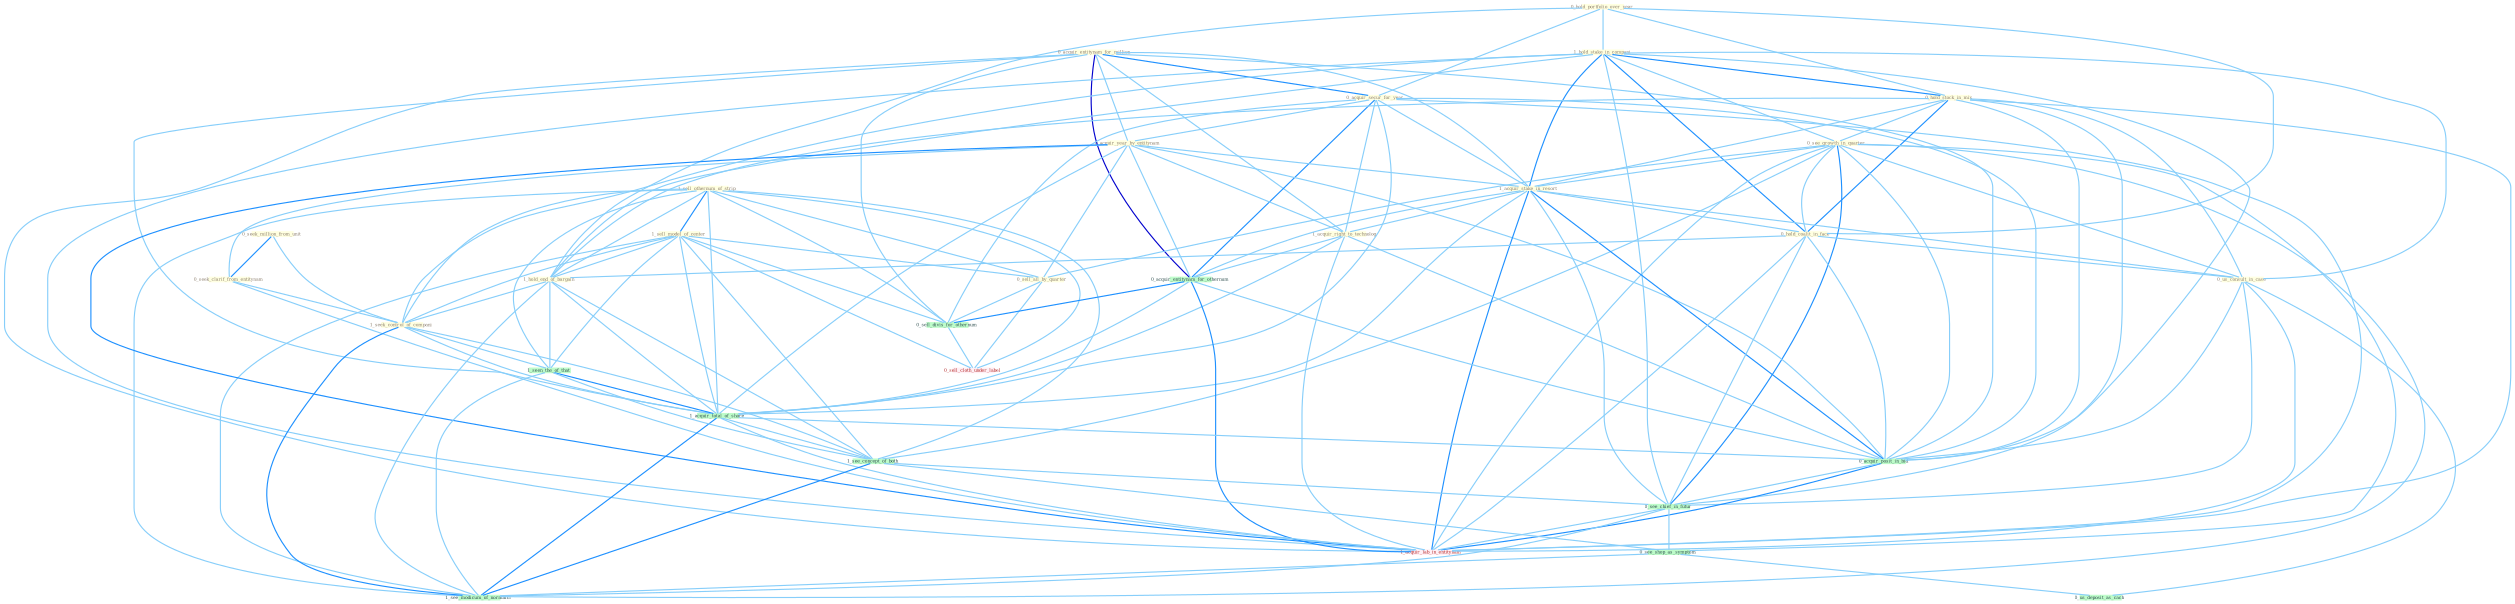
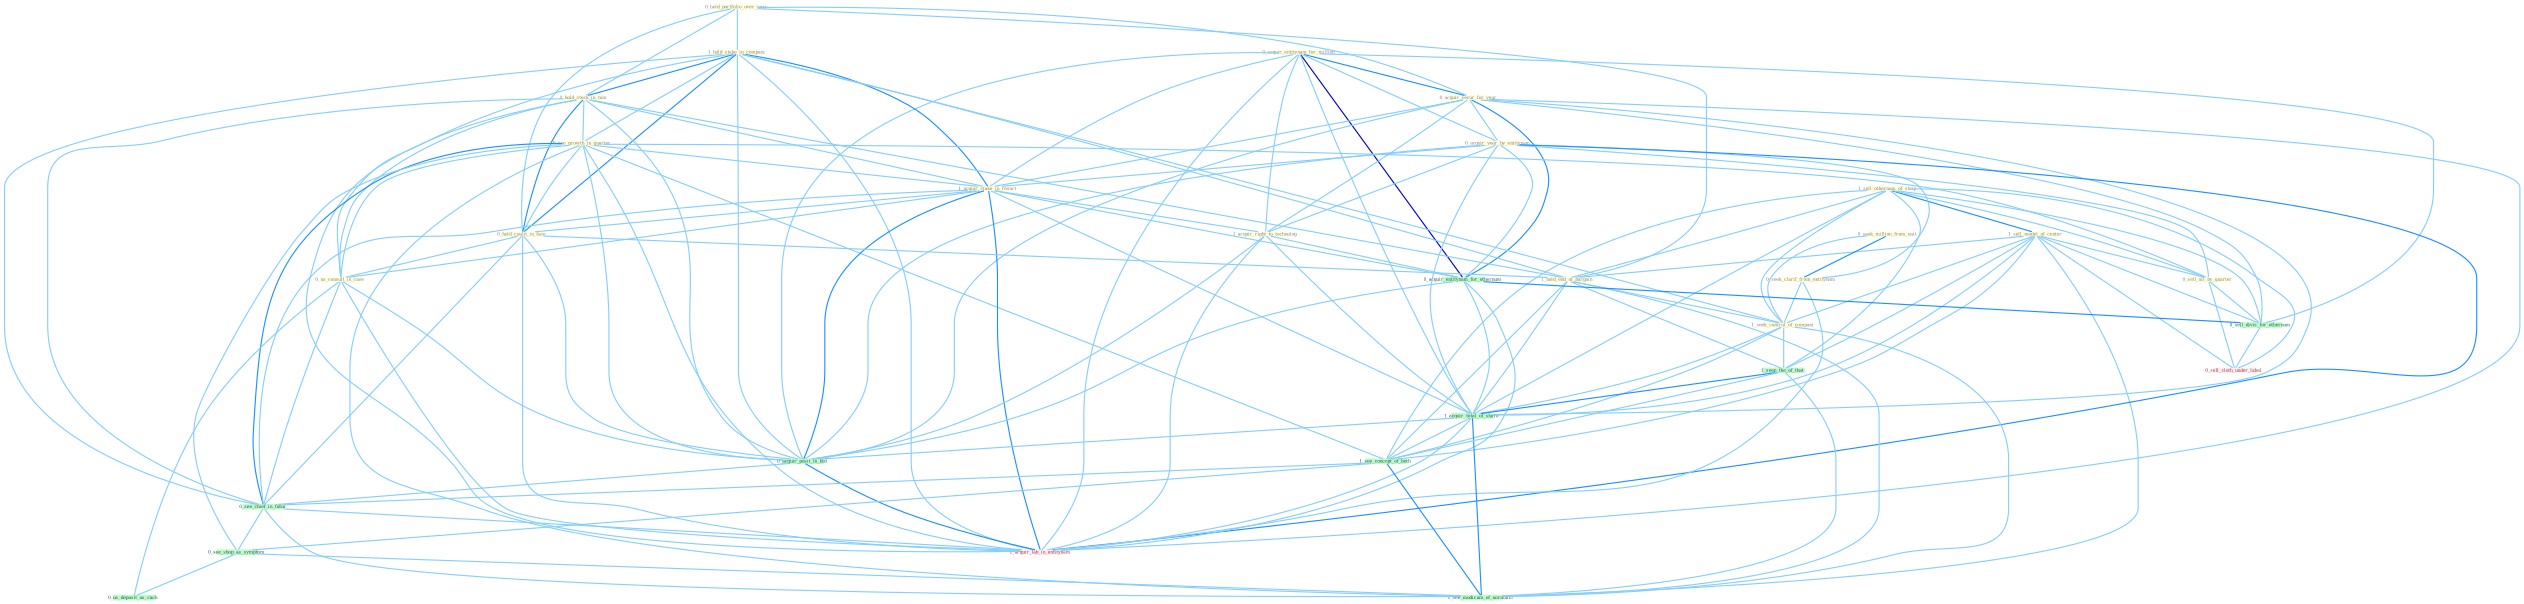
(141, 290) -> none
(1217, 467) -> (1367, 493)
(268, 505) -> (1925, 550)
